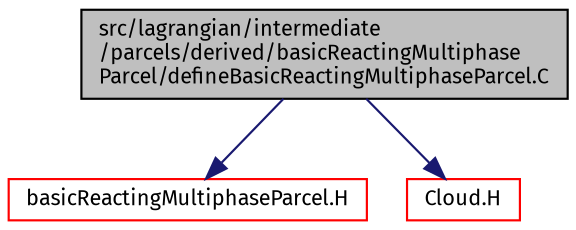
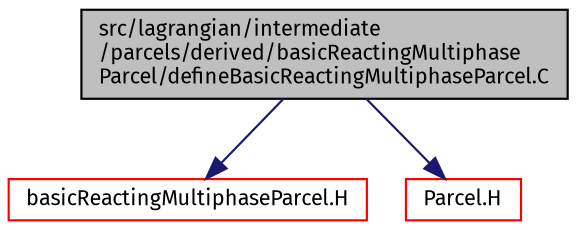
(463, 200) -> (463, 200)
